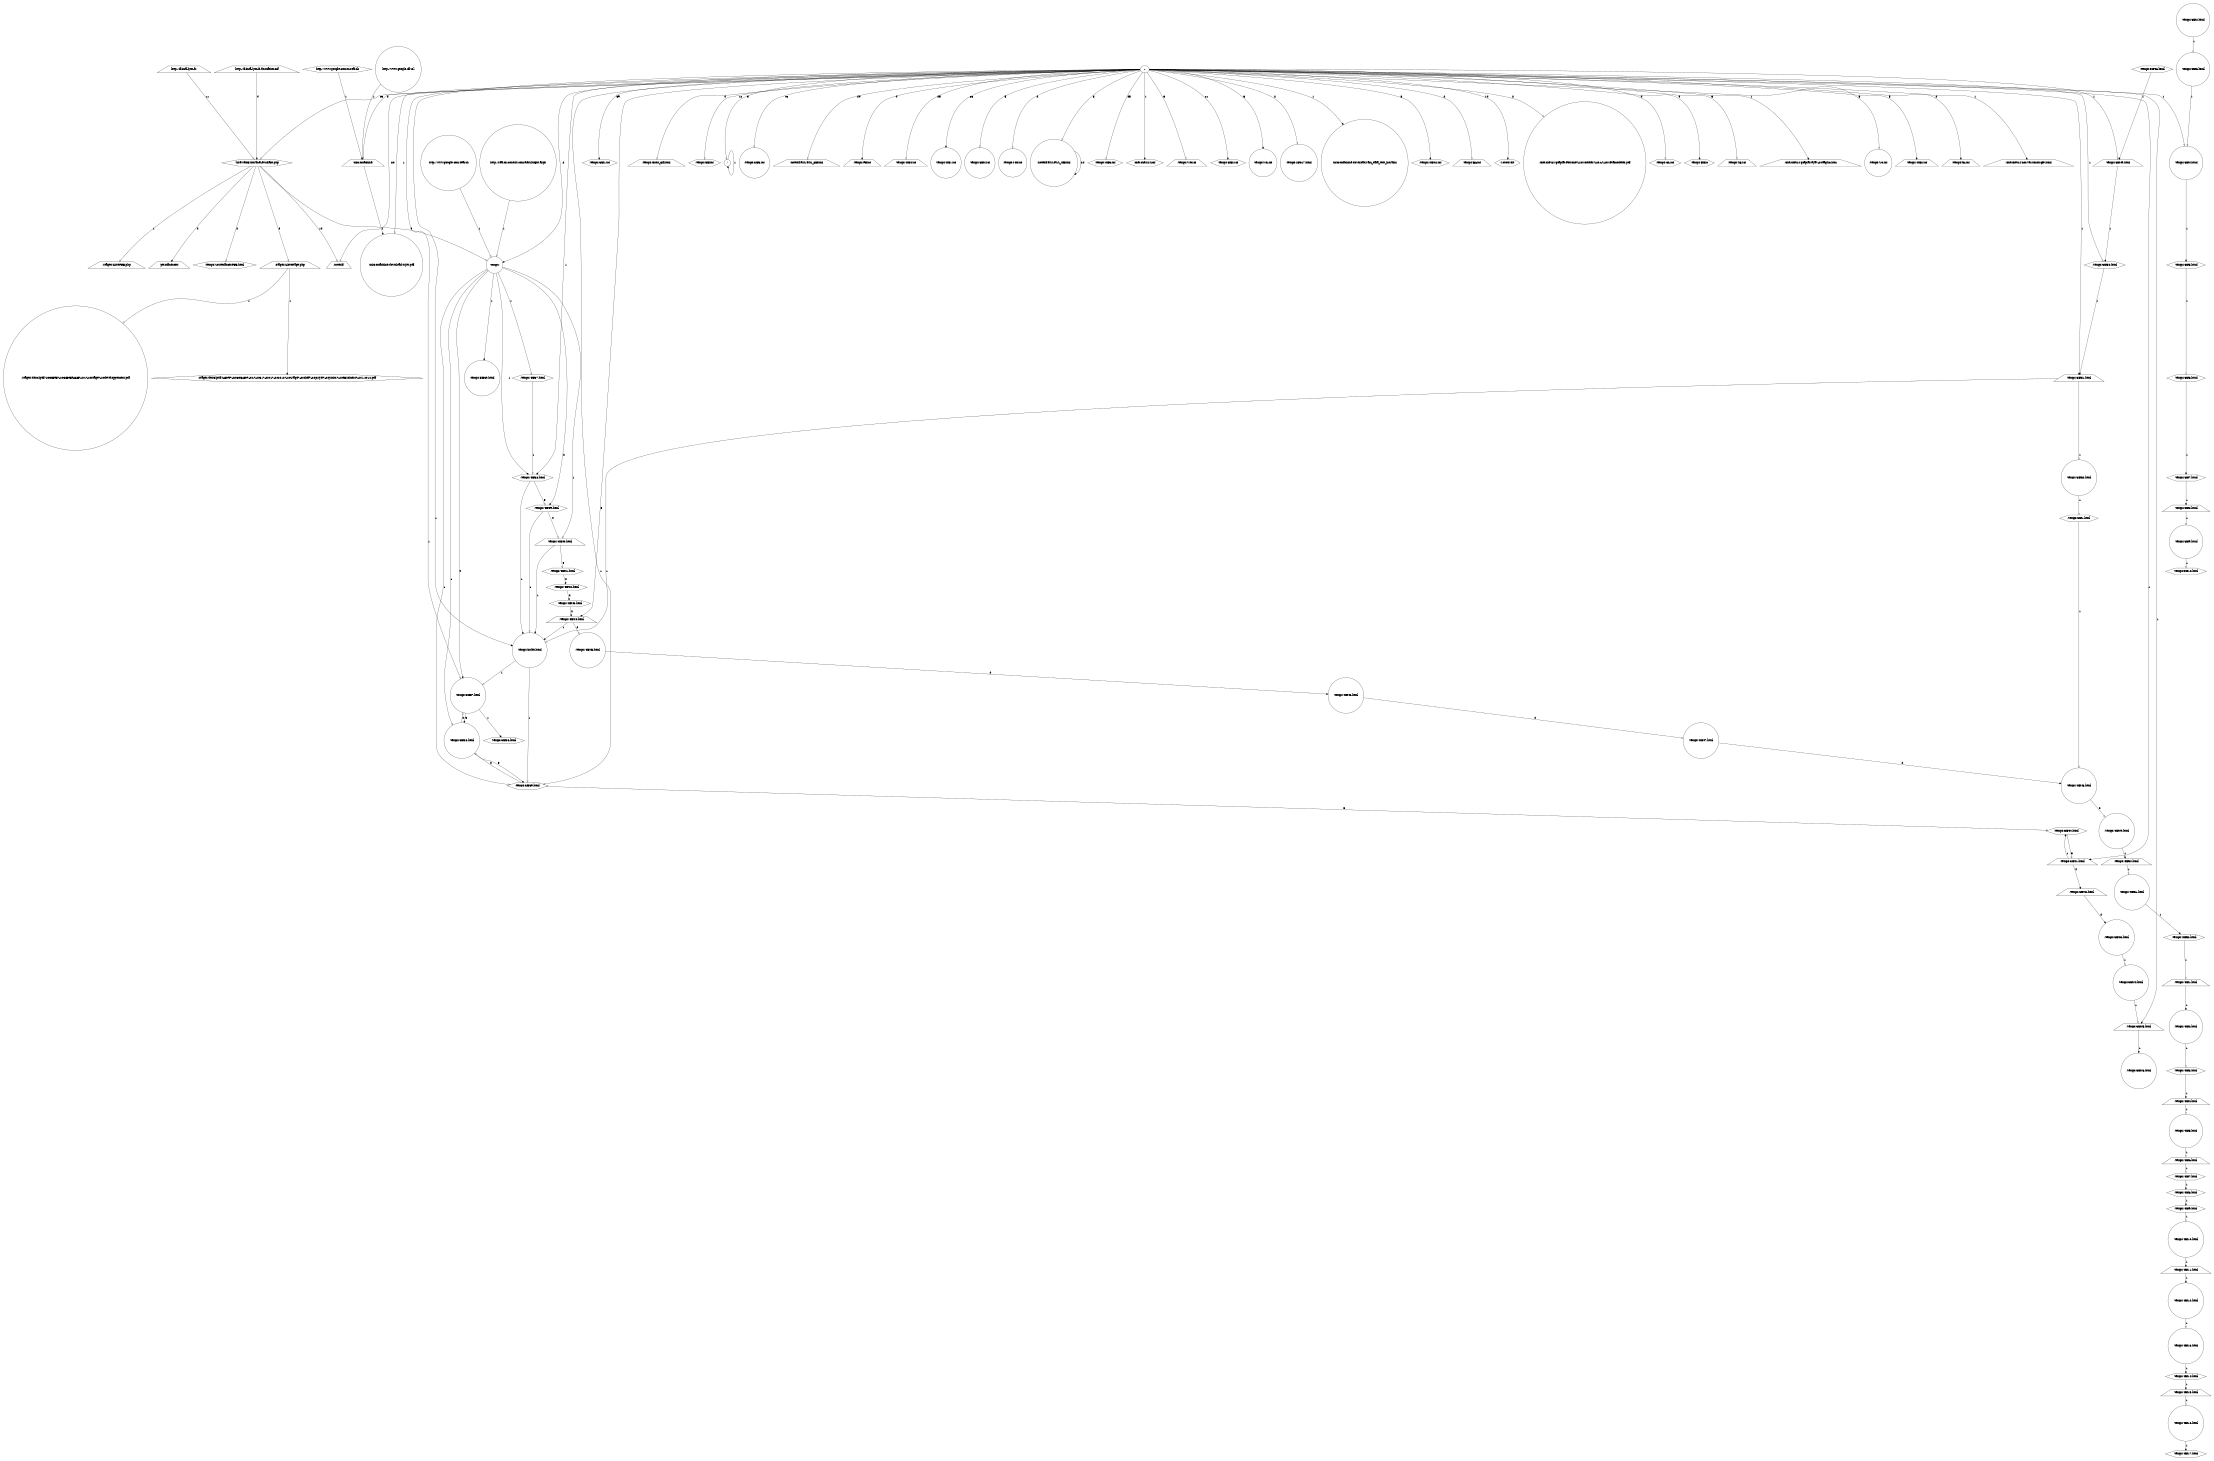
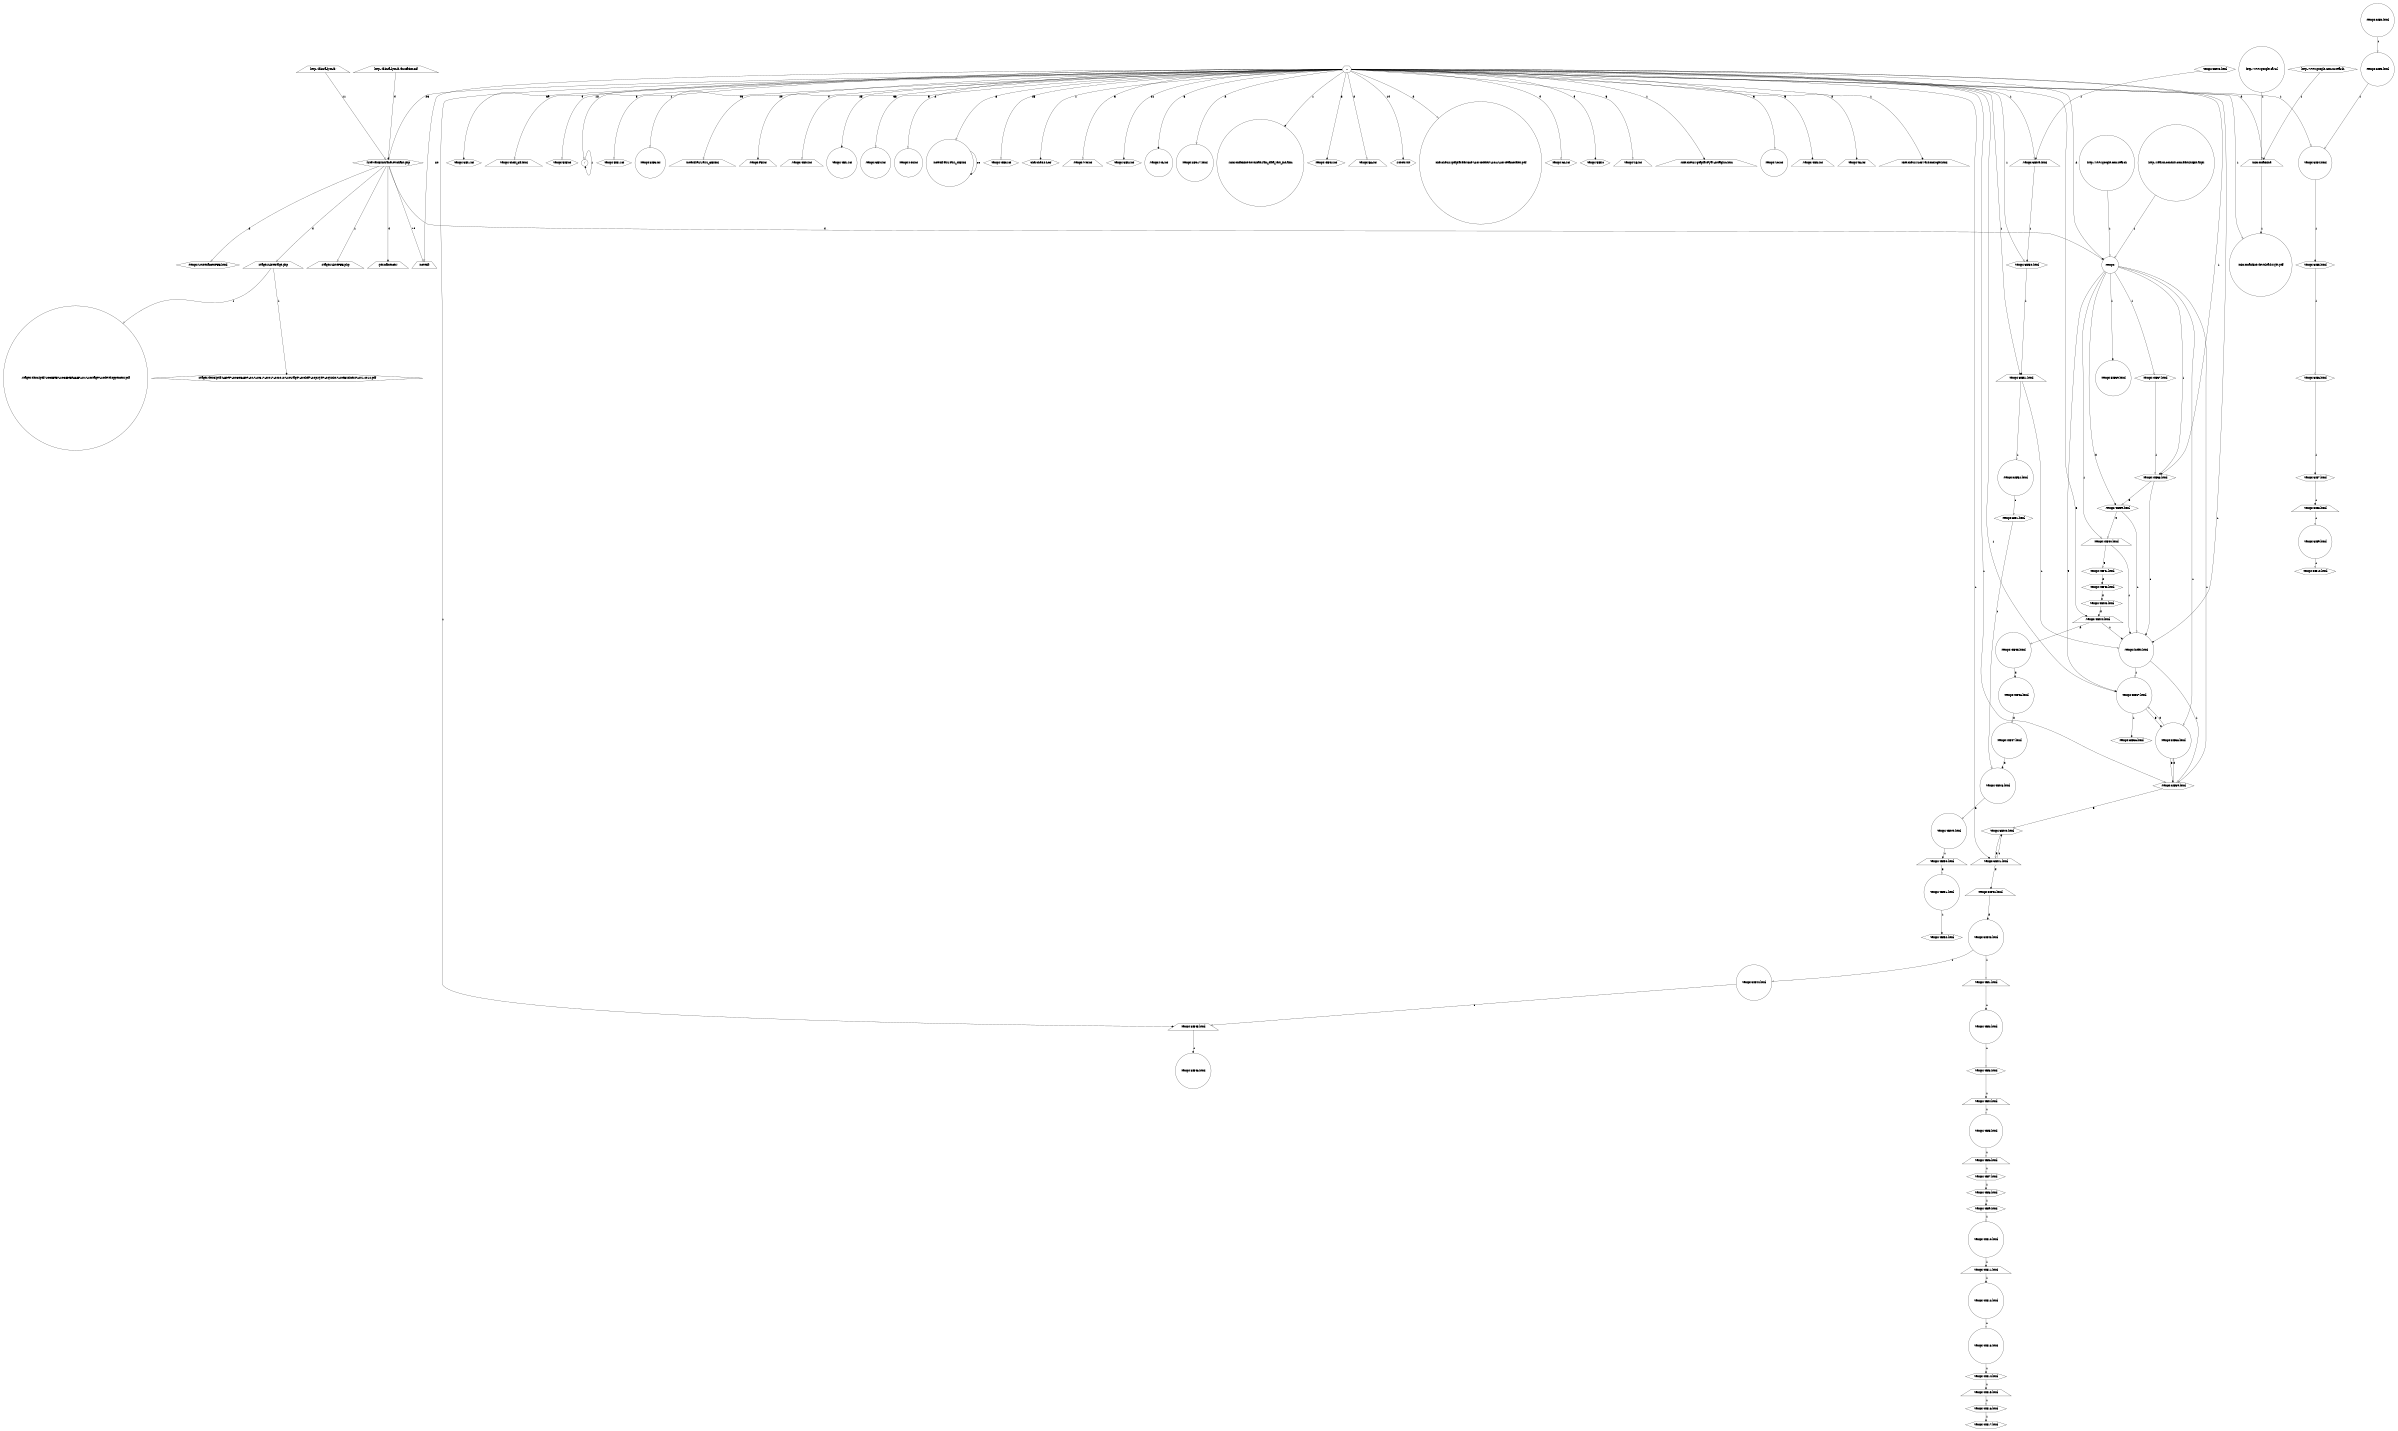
none -> (614, 163)
(2129, 870) -> (1943, 870)
(2185, 959) -> (1986, 966)
(2186, 1423) -> (1986, 1409)
